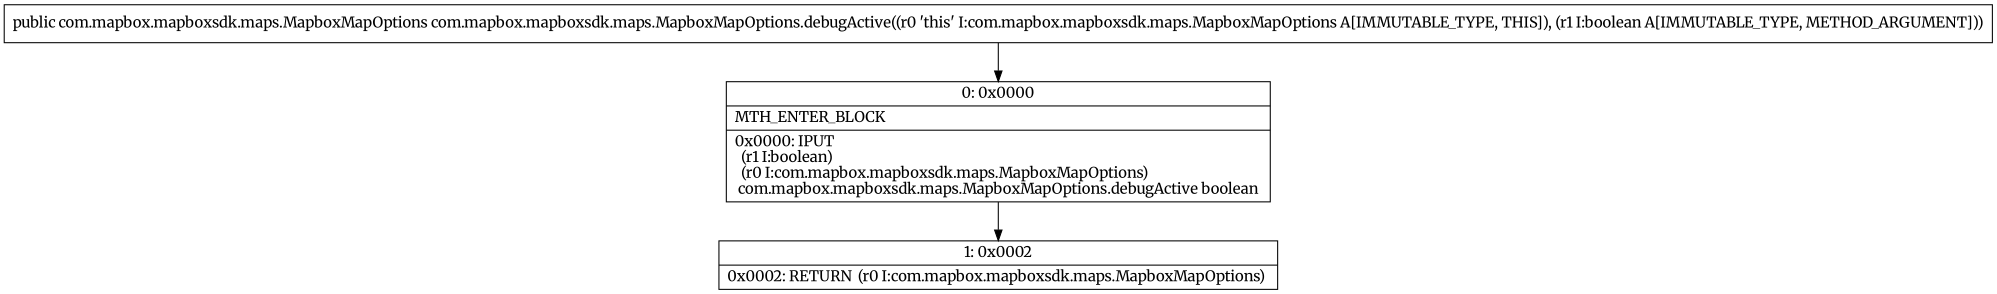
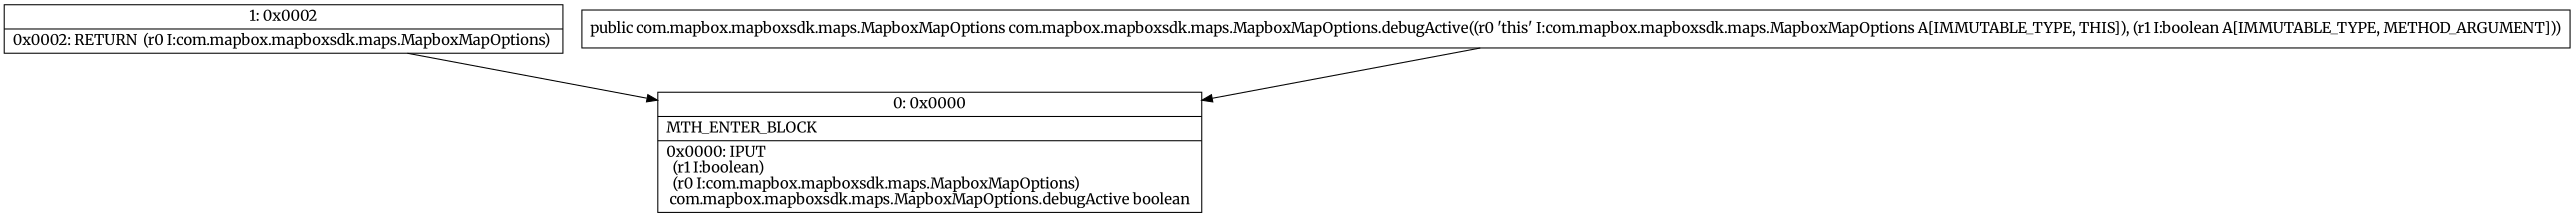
(998, 216) -> (527, 76)
